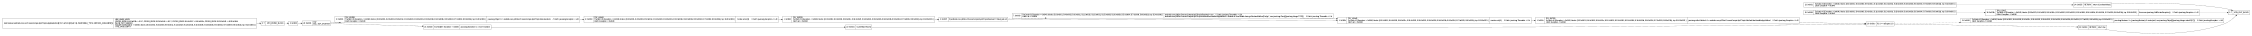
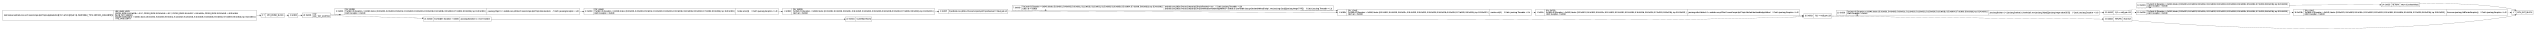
none -> (2118, 13)
